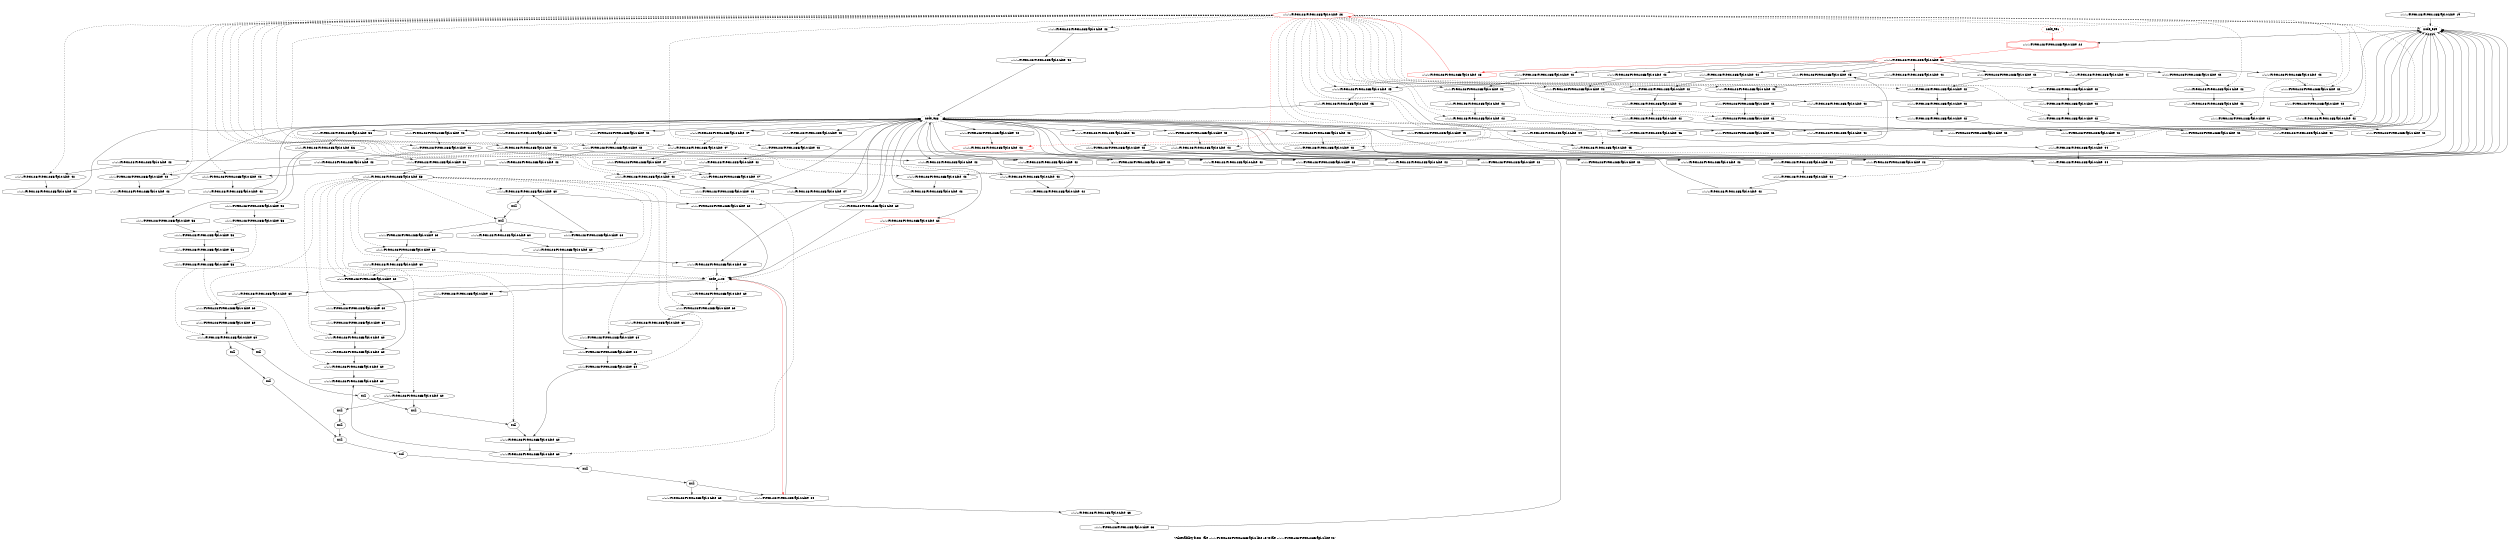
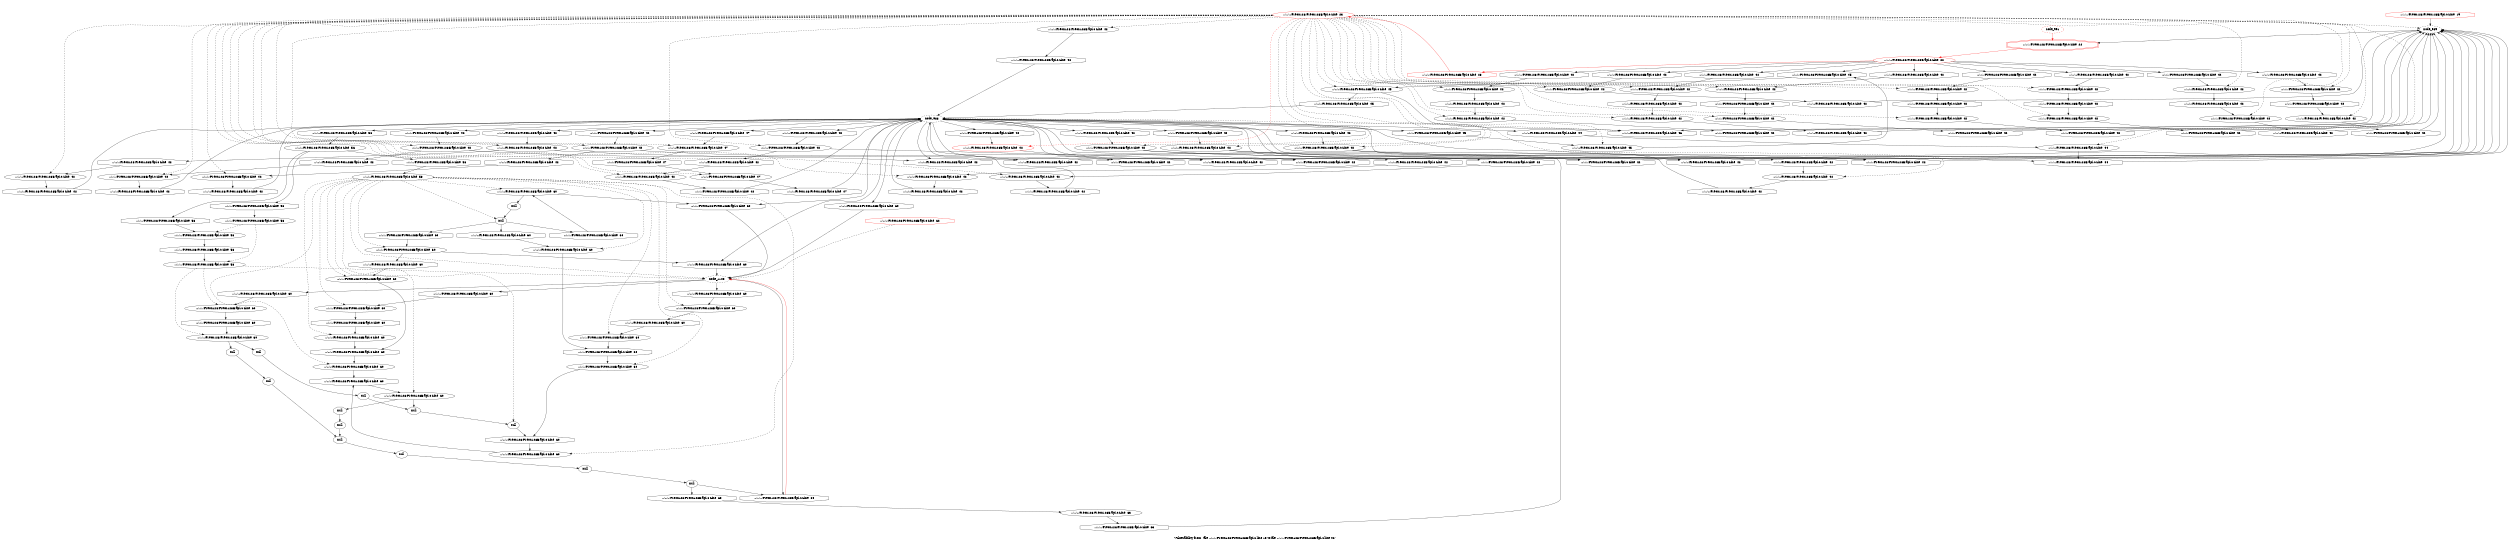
(2430, 15) -> (2430, 15)
(2086, 128) -> (2087, 127)
(954, 169) -> none
(783, 367) -> (783, 367)
(786, 367) -> (786, 367)
